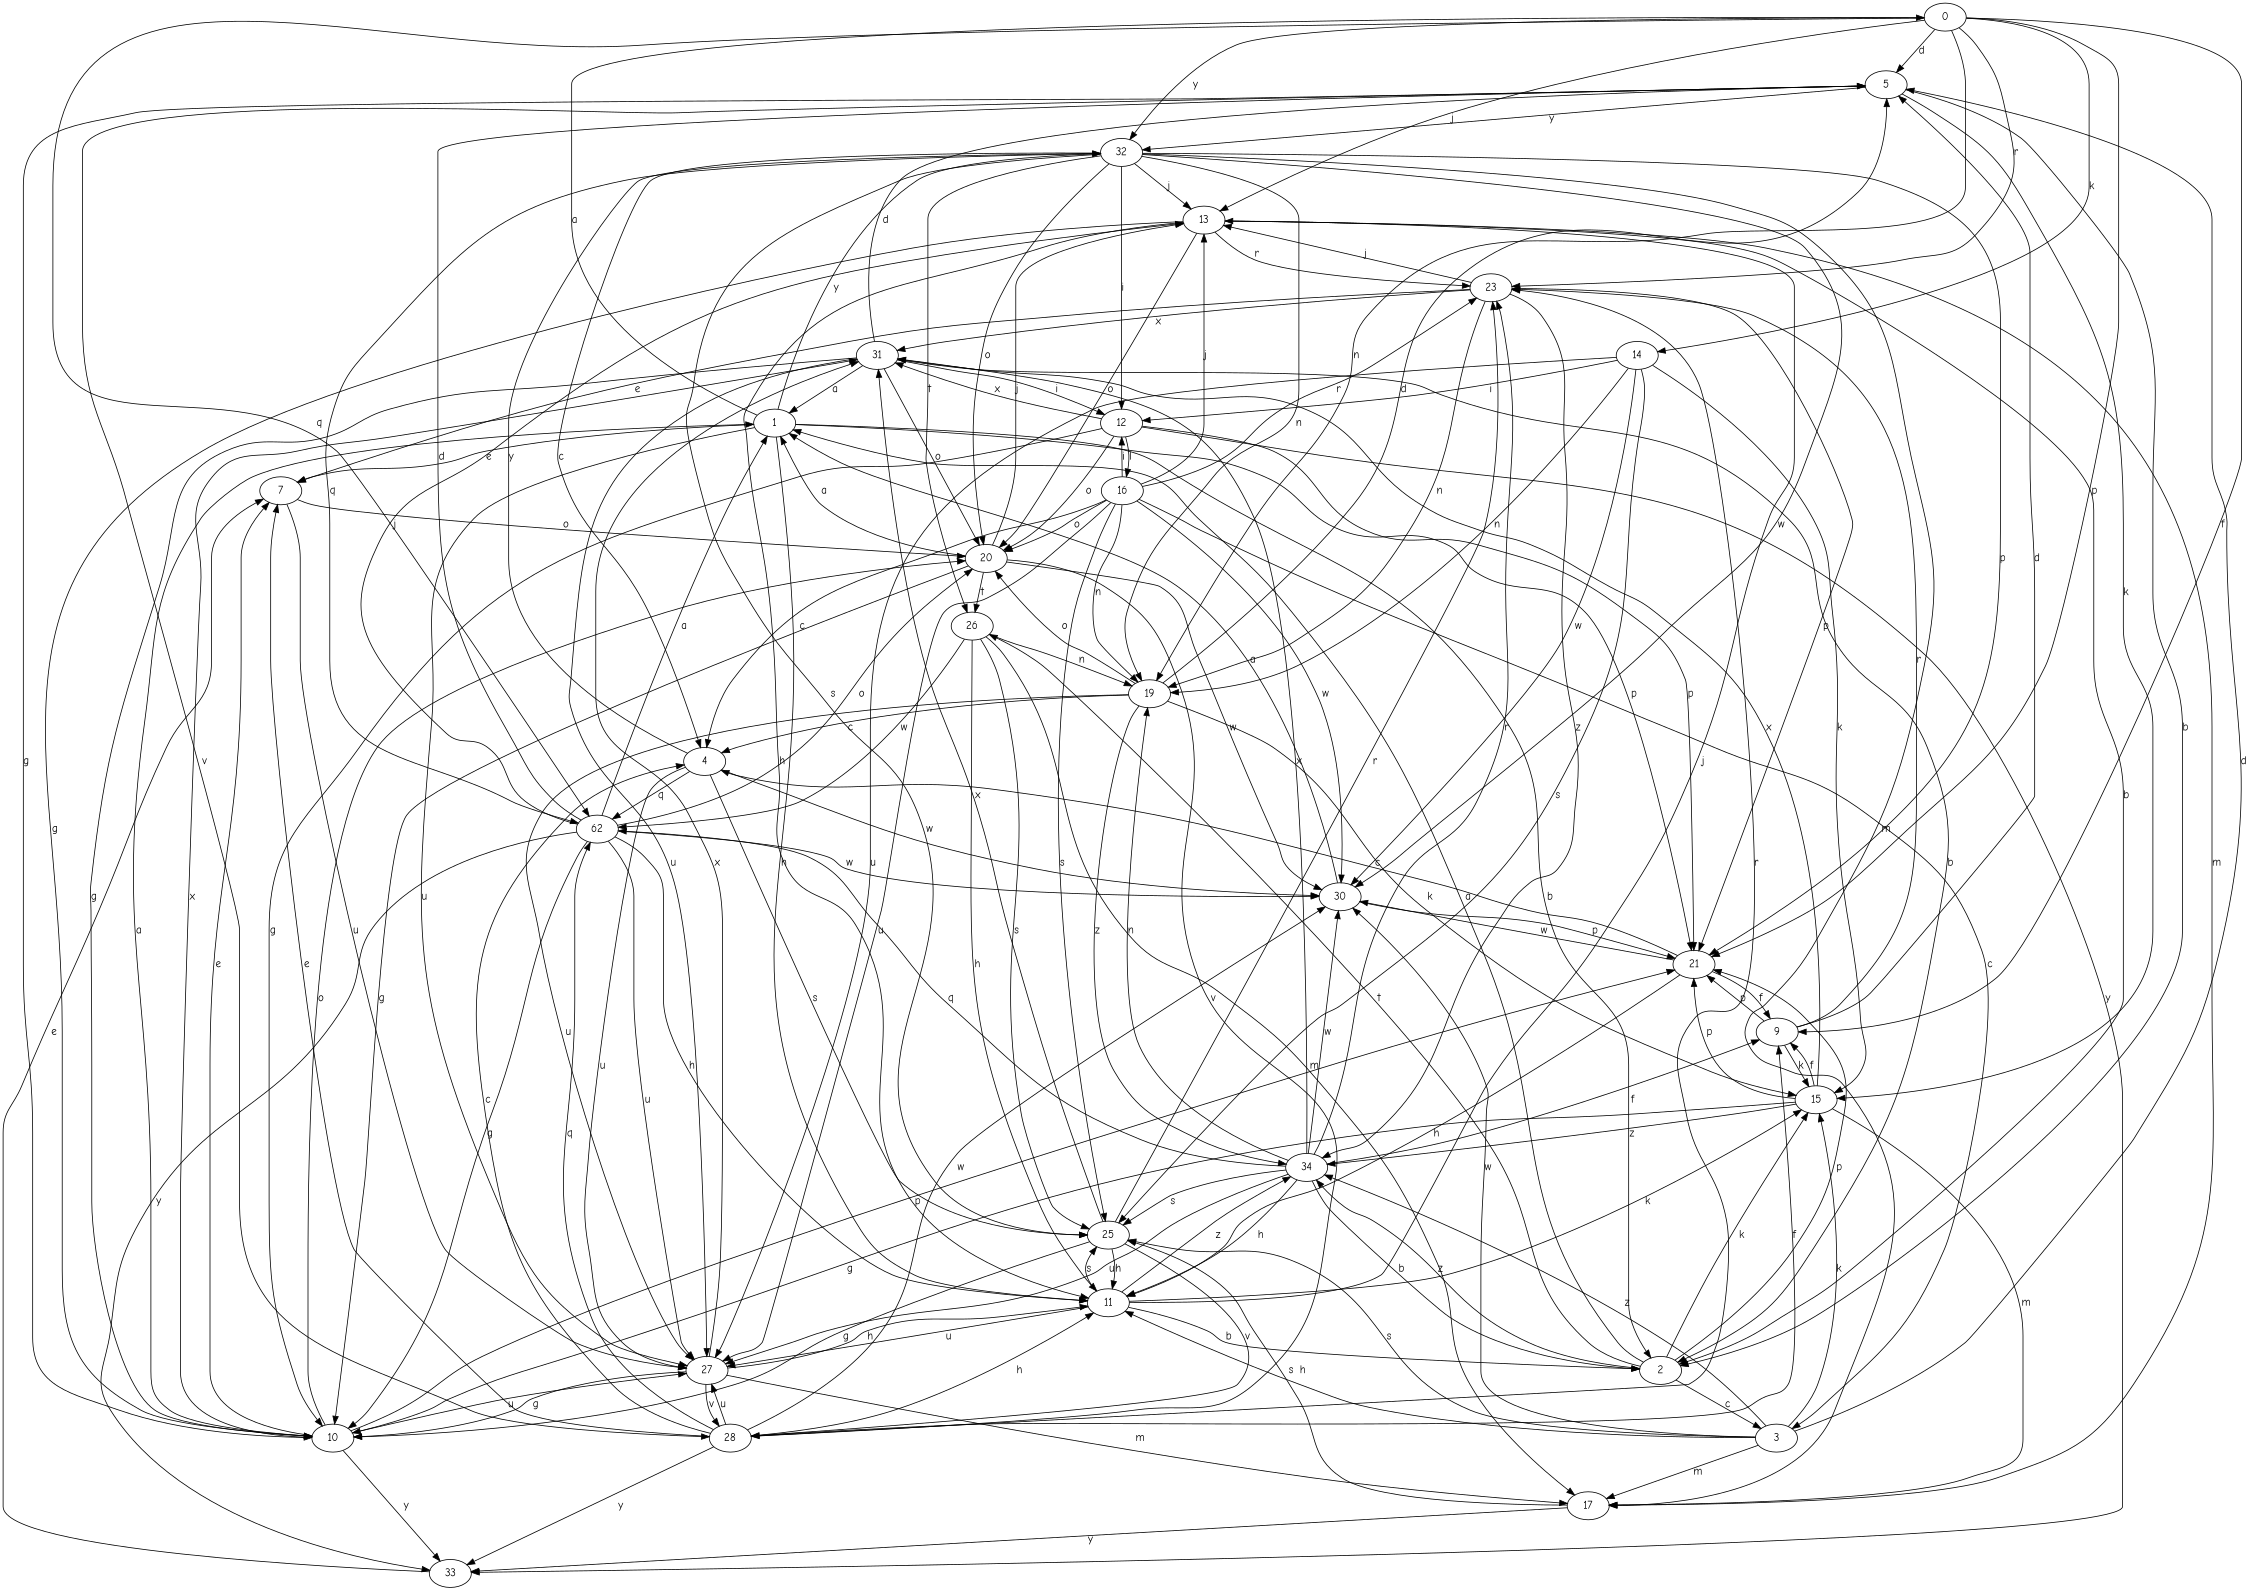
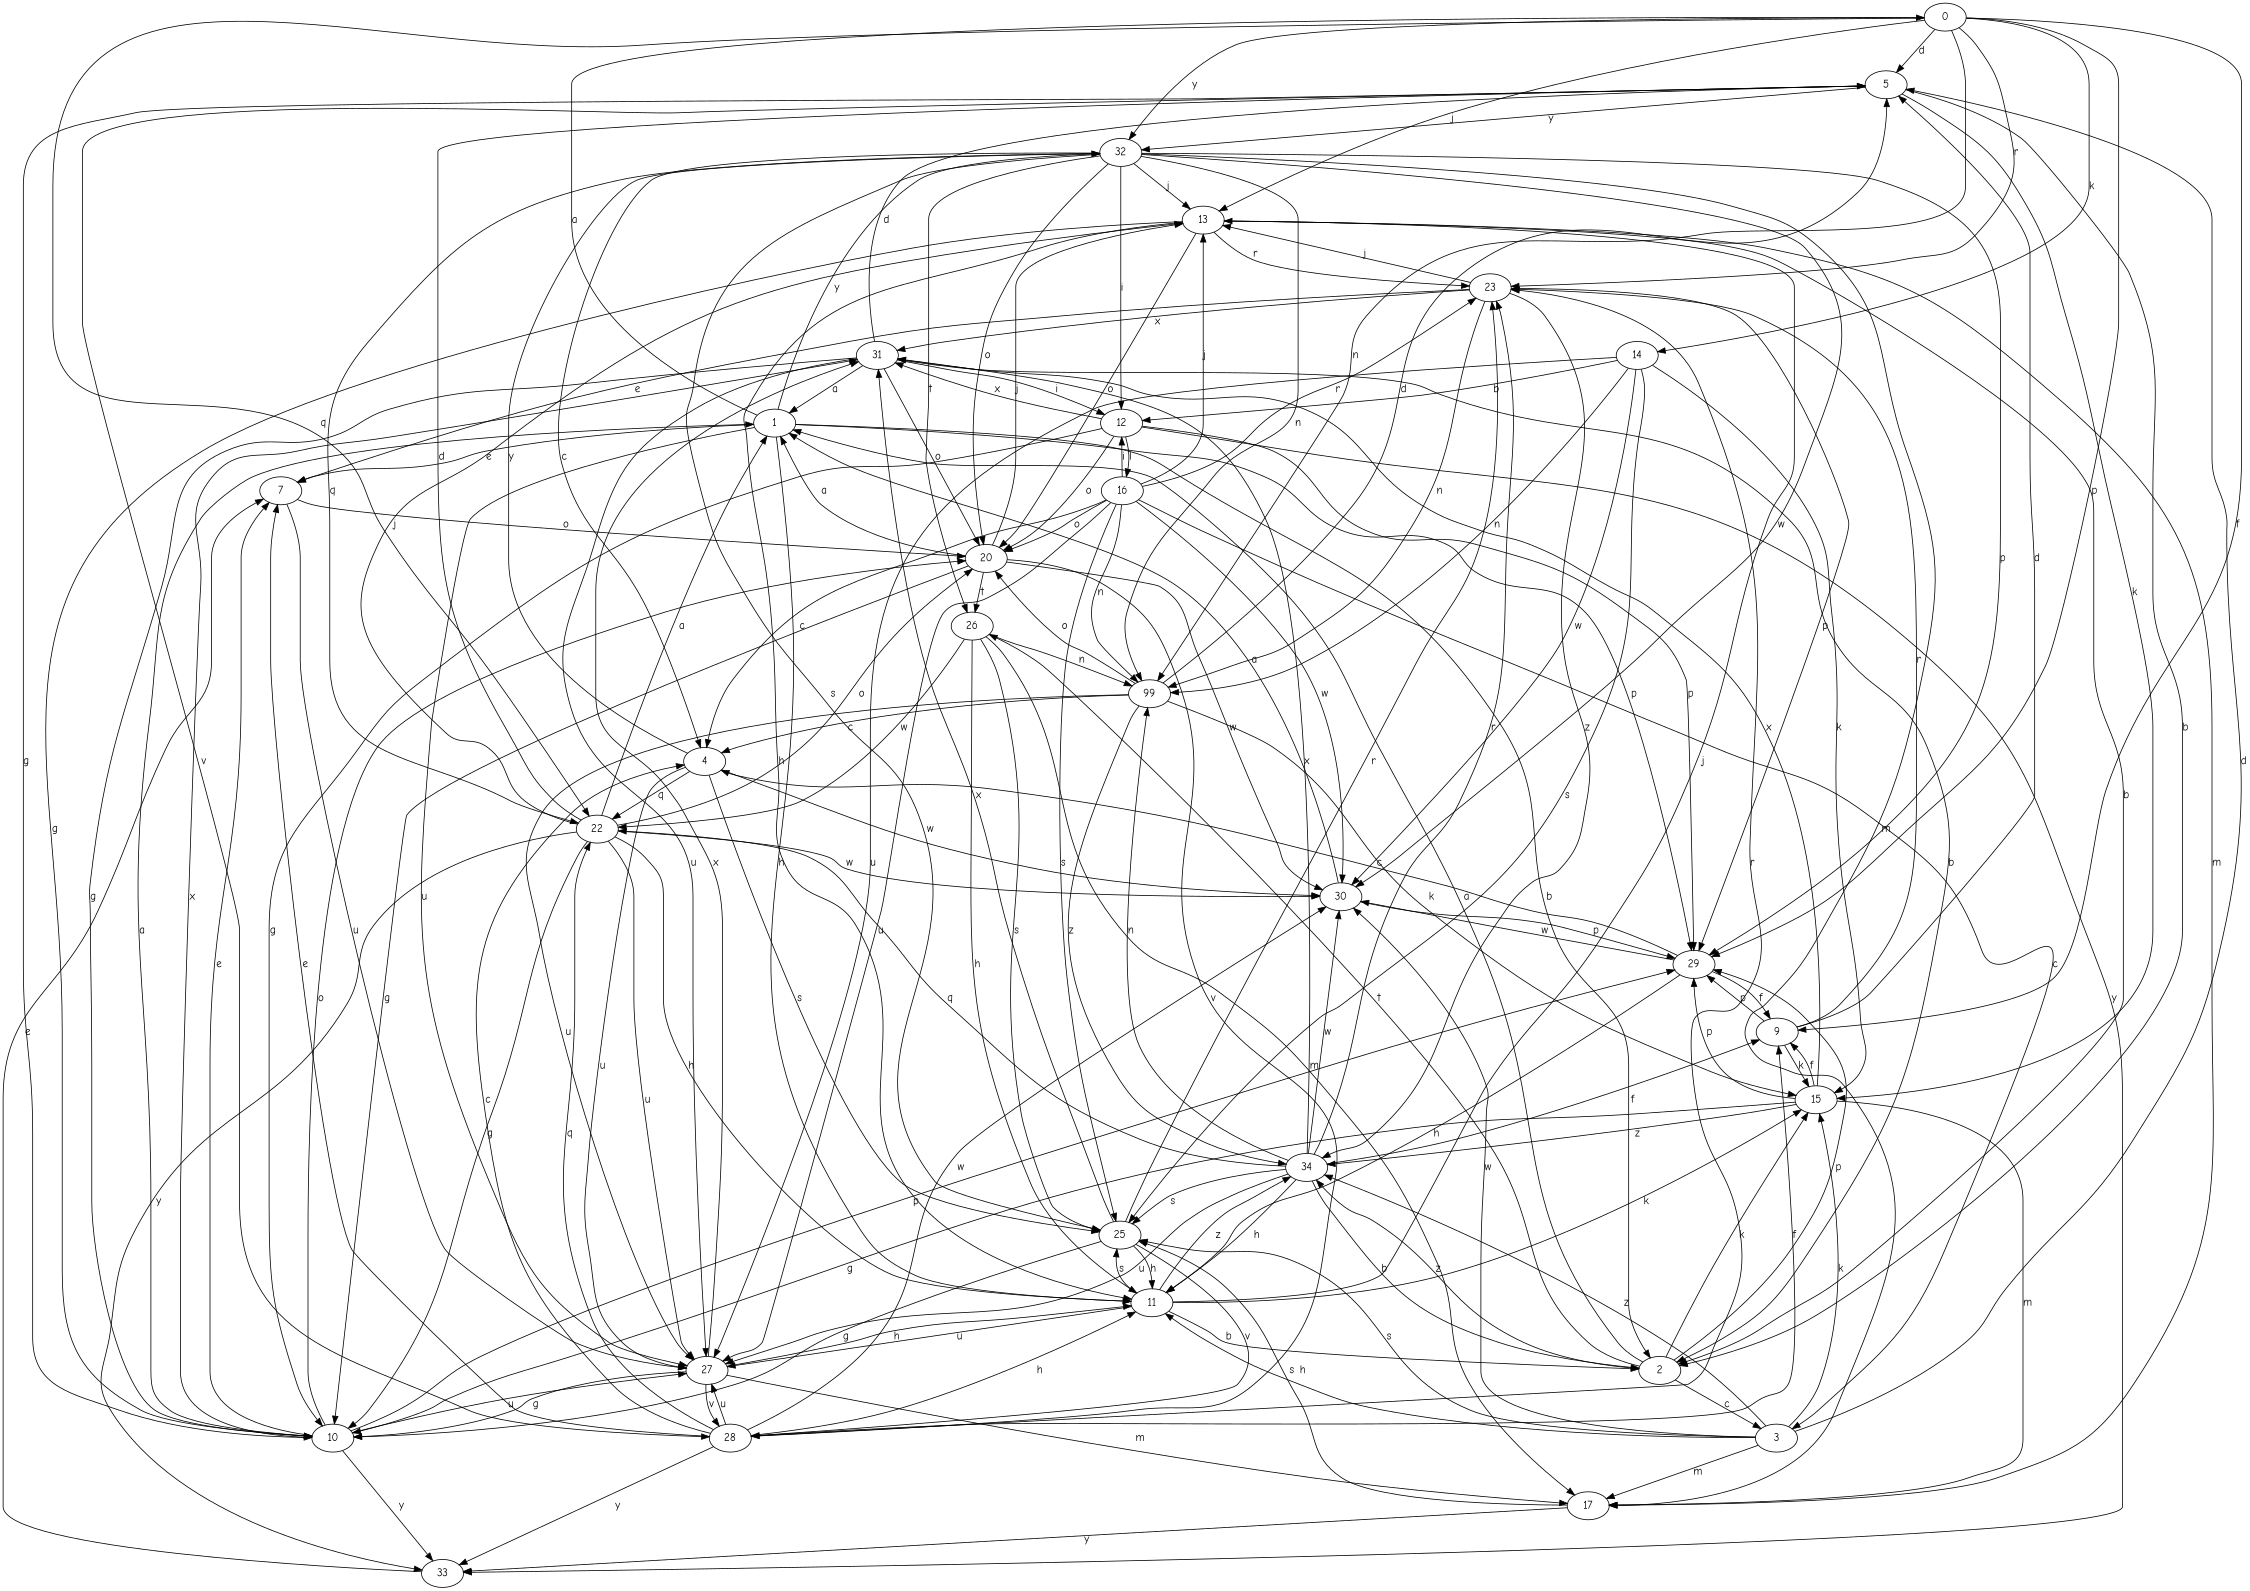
(1491, 389) -> (1496, 389)
(1150, 694) -> (1150, 694)
(597, 829) -> (597, 829)
(1694, 964) -> (1694, 964)
